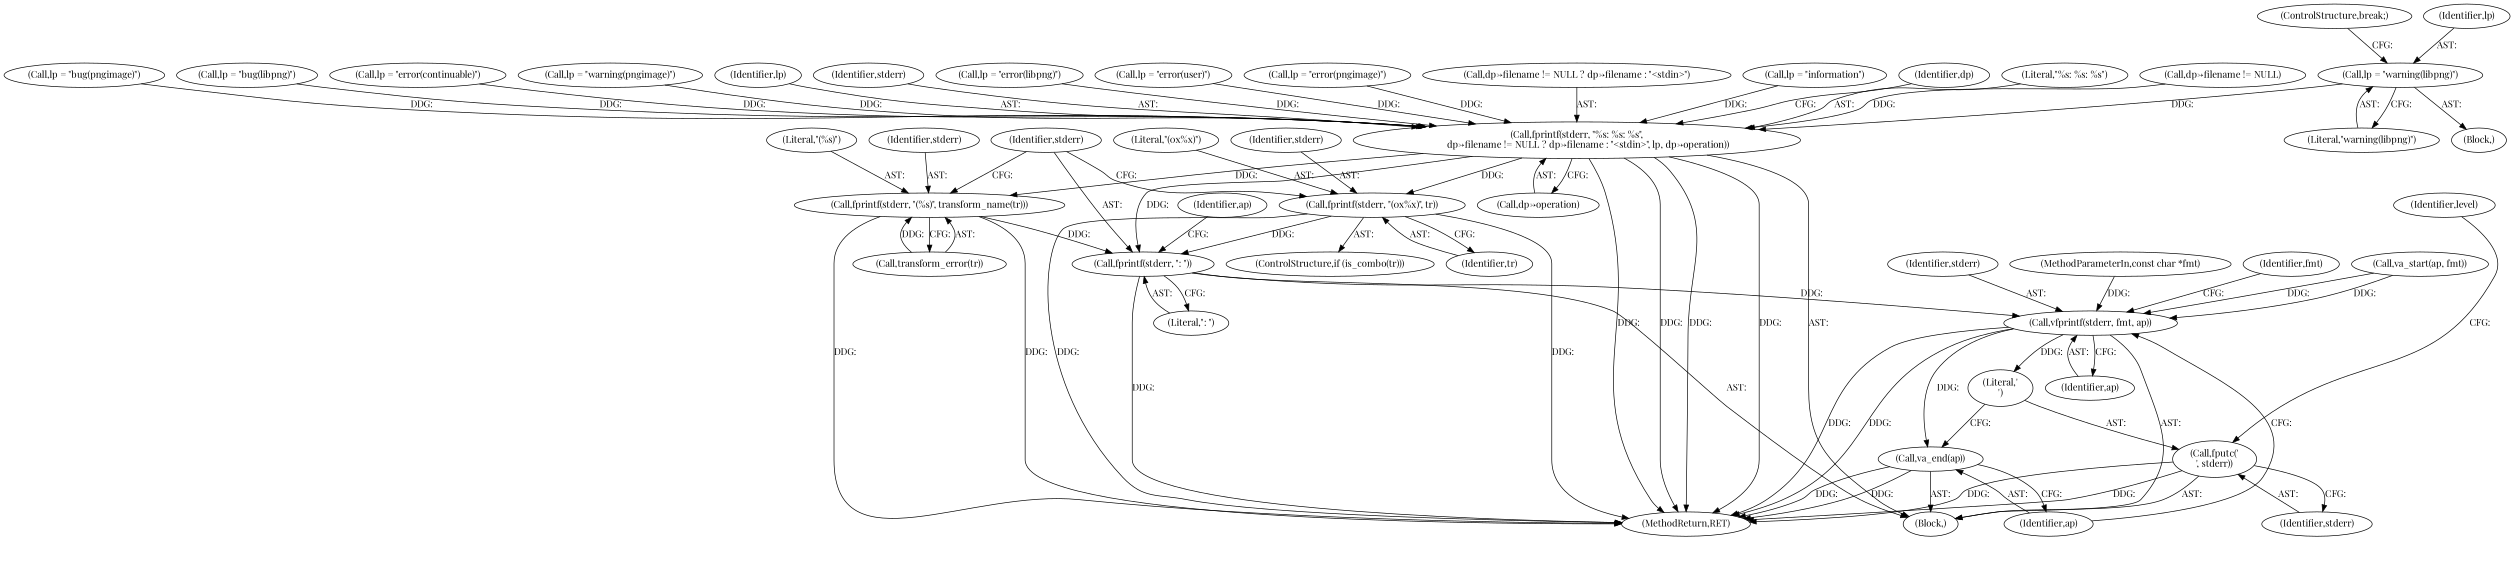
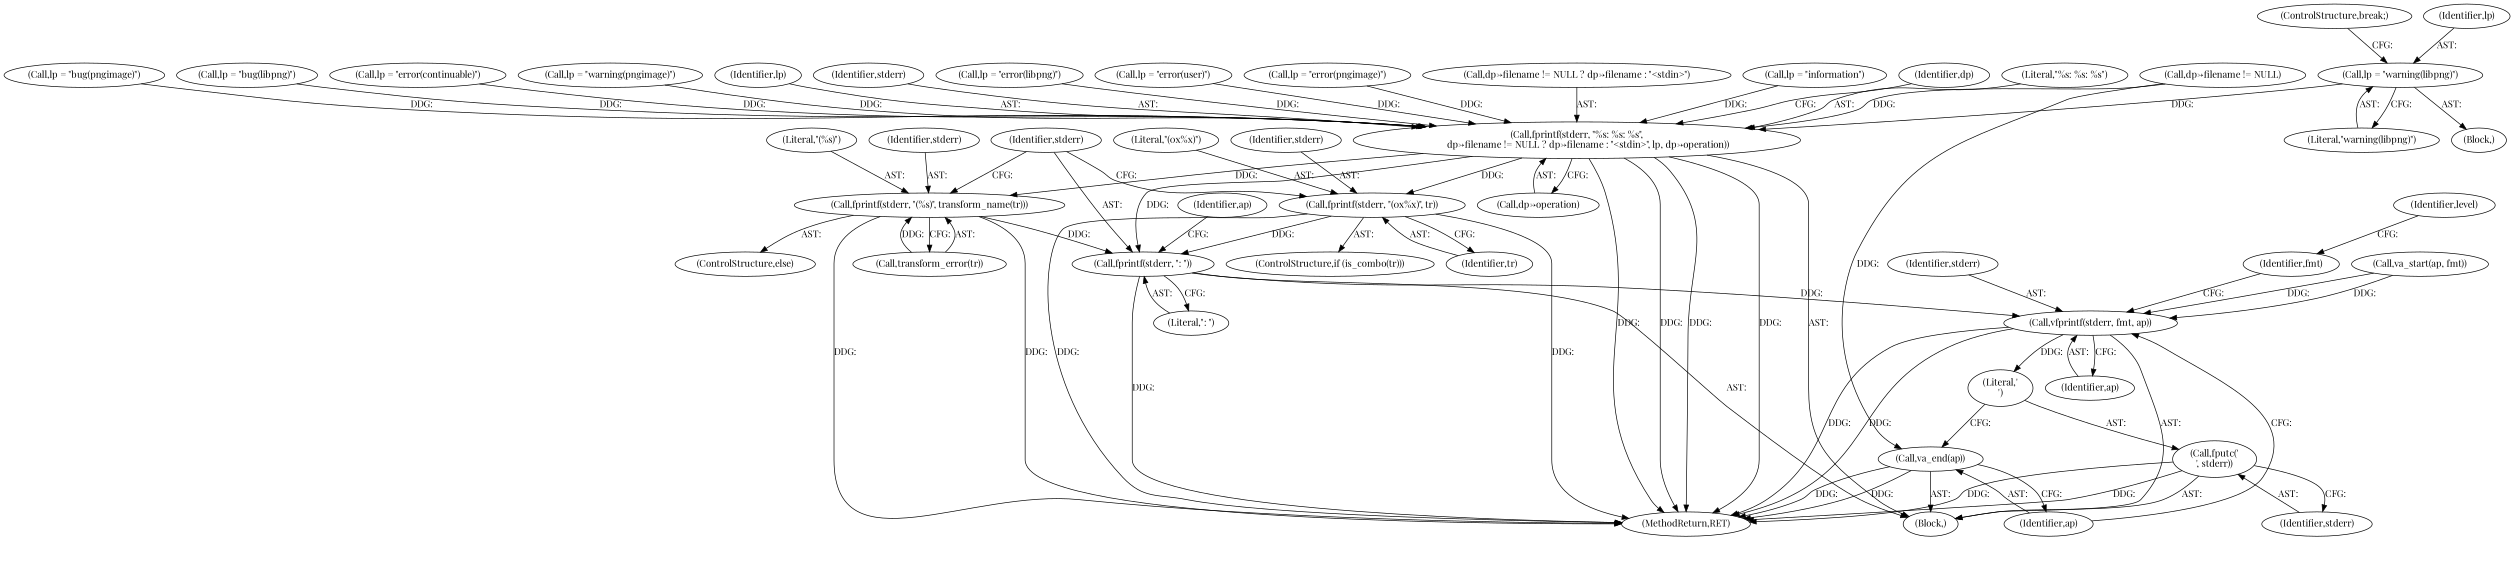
none -> (745, 264)
(2120, 264) -> none
(2409, 354) -> (2371, 234)
(1942, 364) -> (1899, 188)
